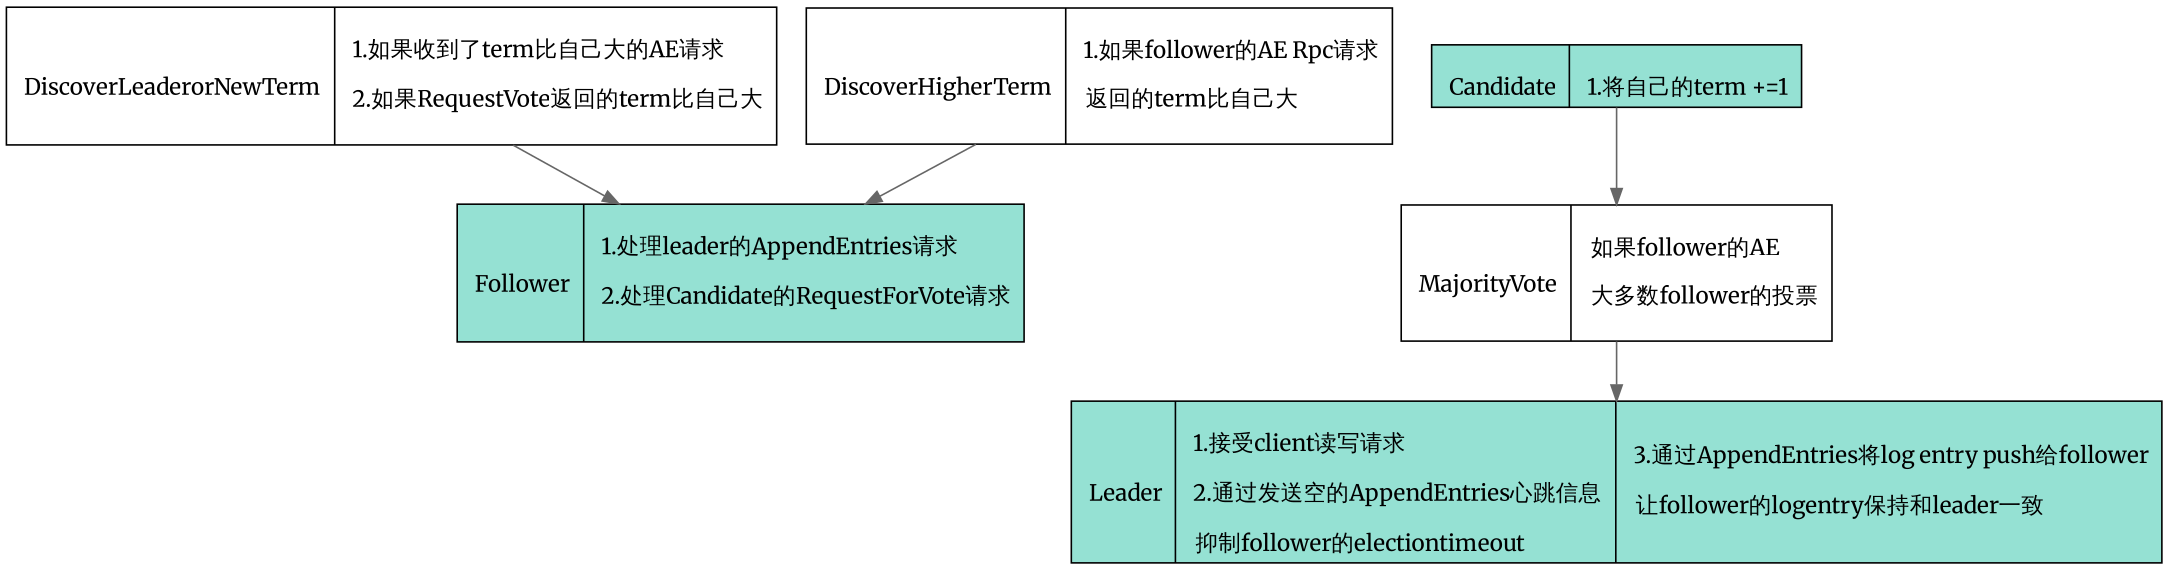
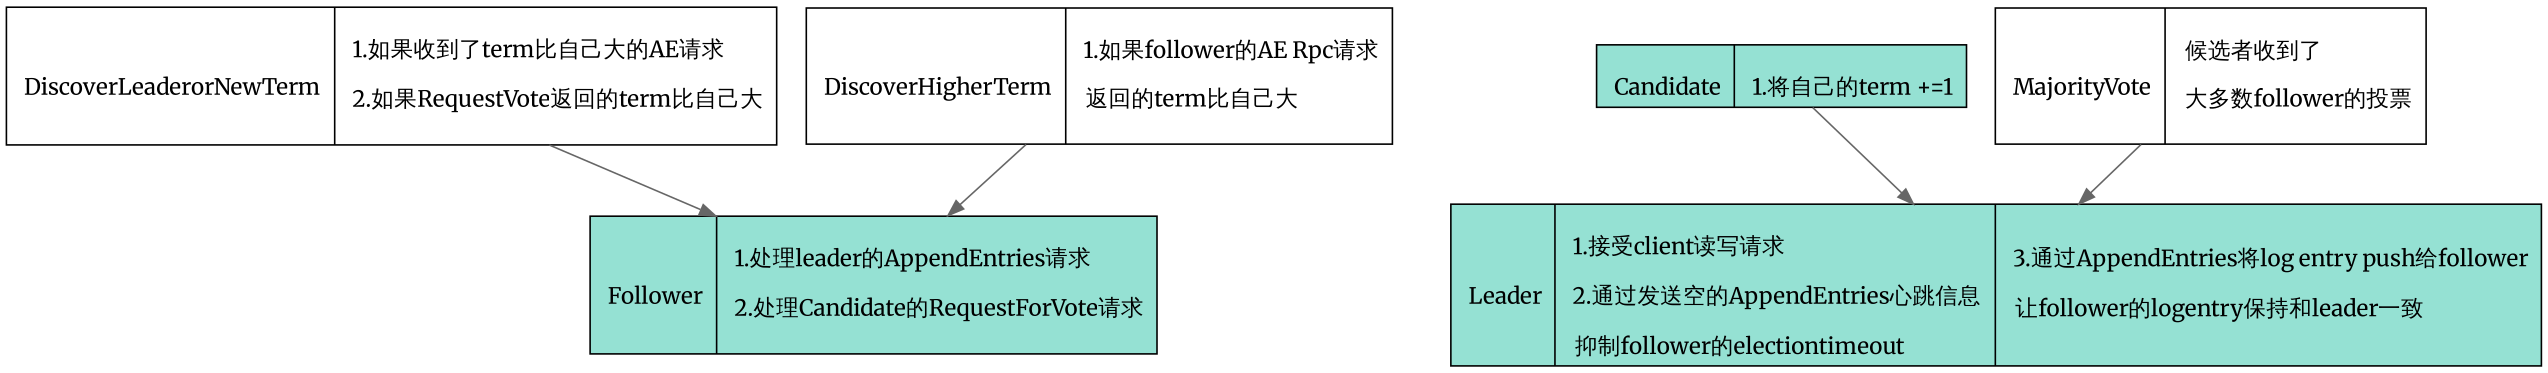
(1617, 148) -> (1857, 150)
(1682, 248) -> (2251, 51)
